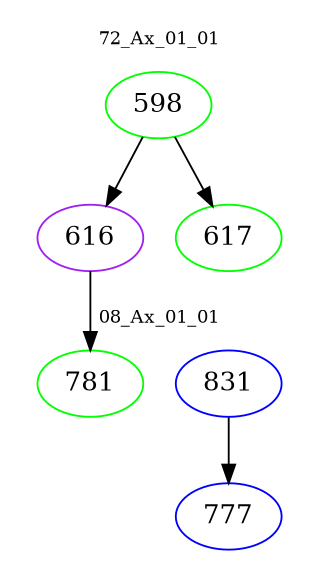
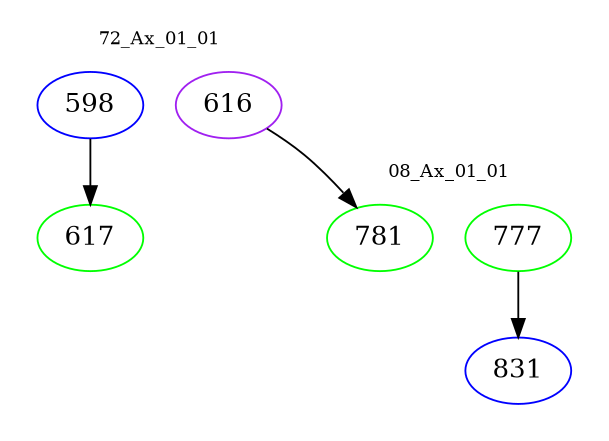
(159, 105) -> (90, 105)
(129, 163) -> none
(229, 441) -> (518, 295)
(229, 516) -> (518, 238)
